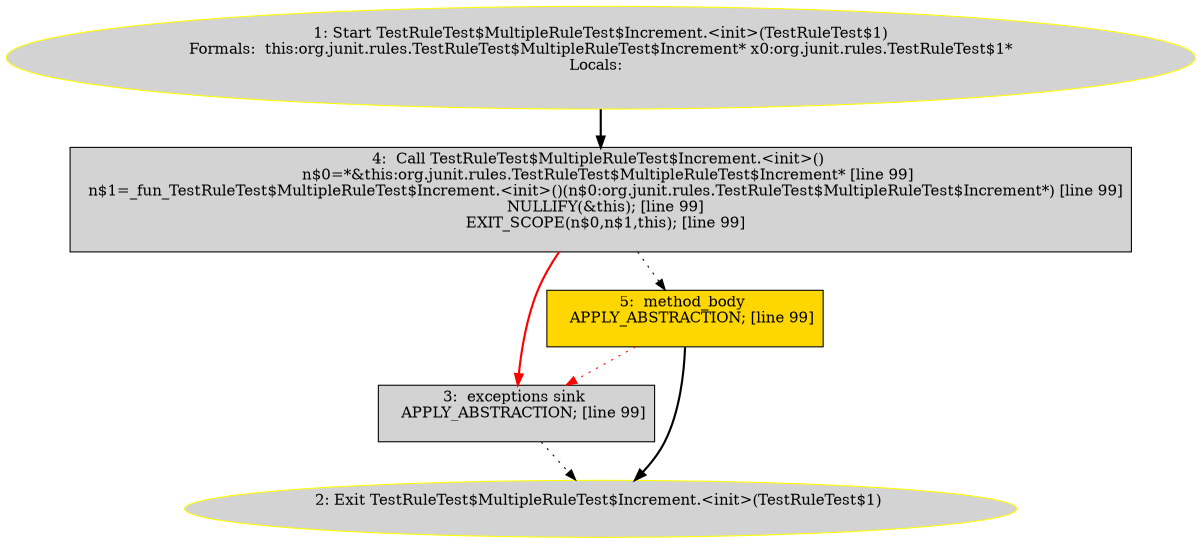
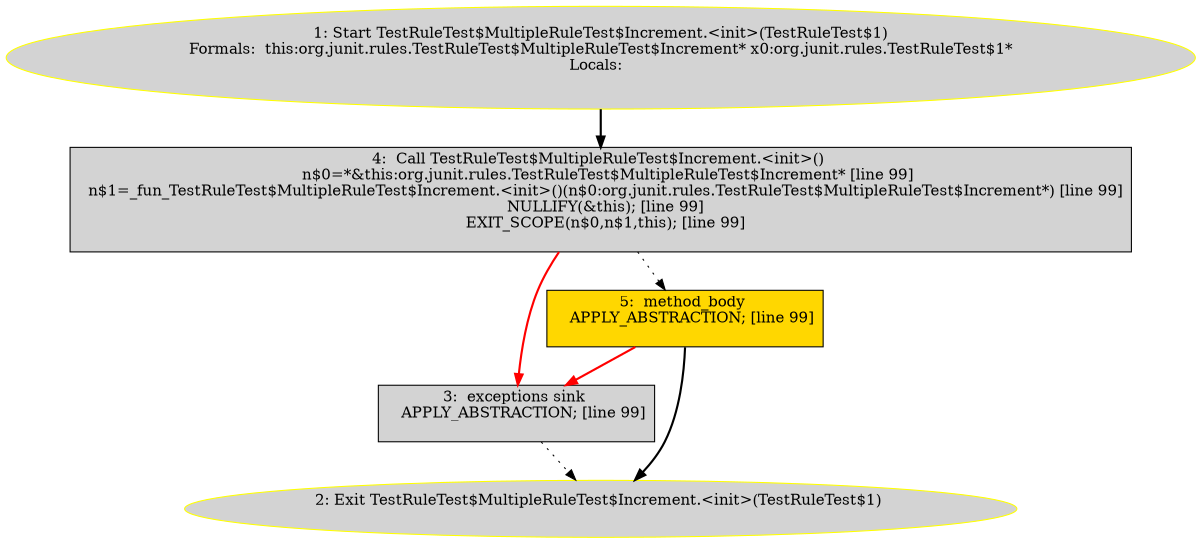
(605, 363) -> (605, 363)
